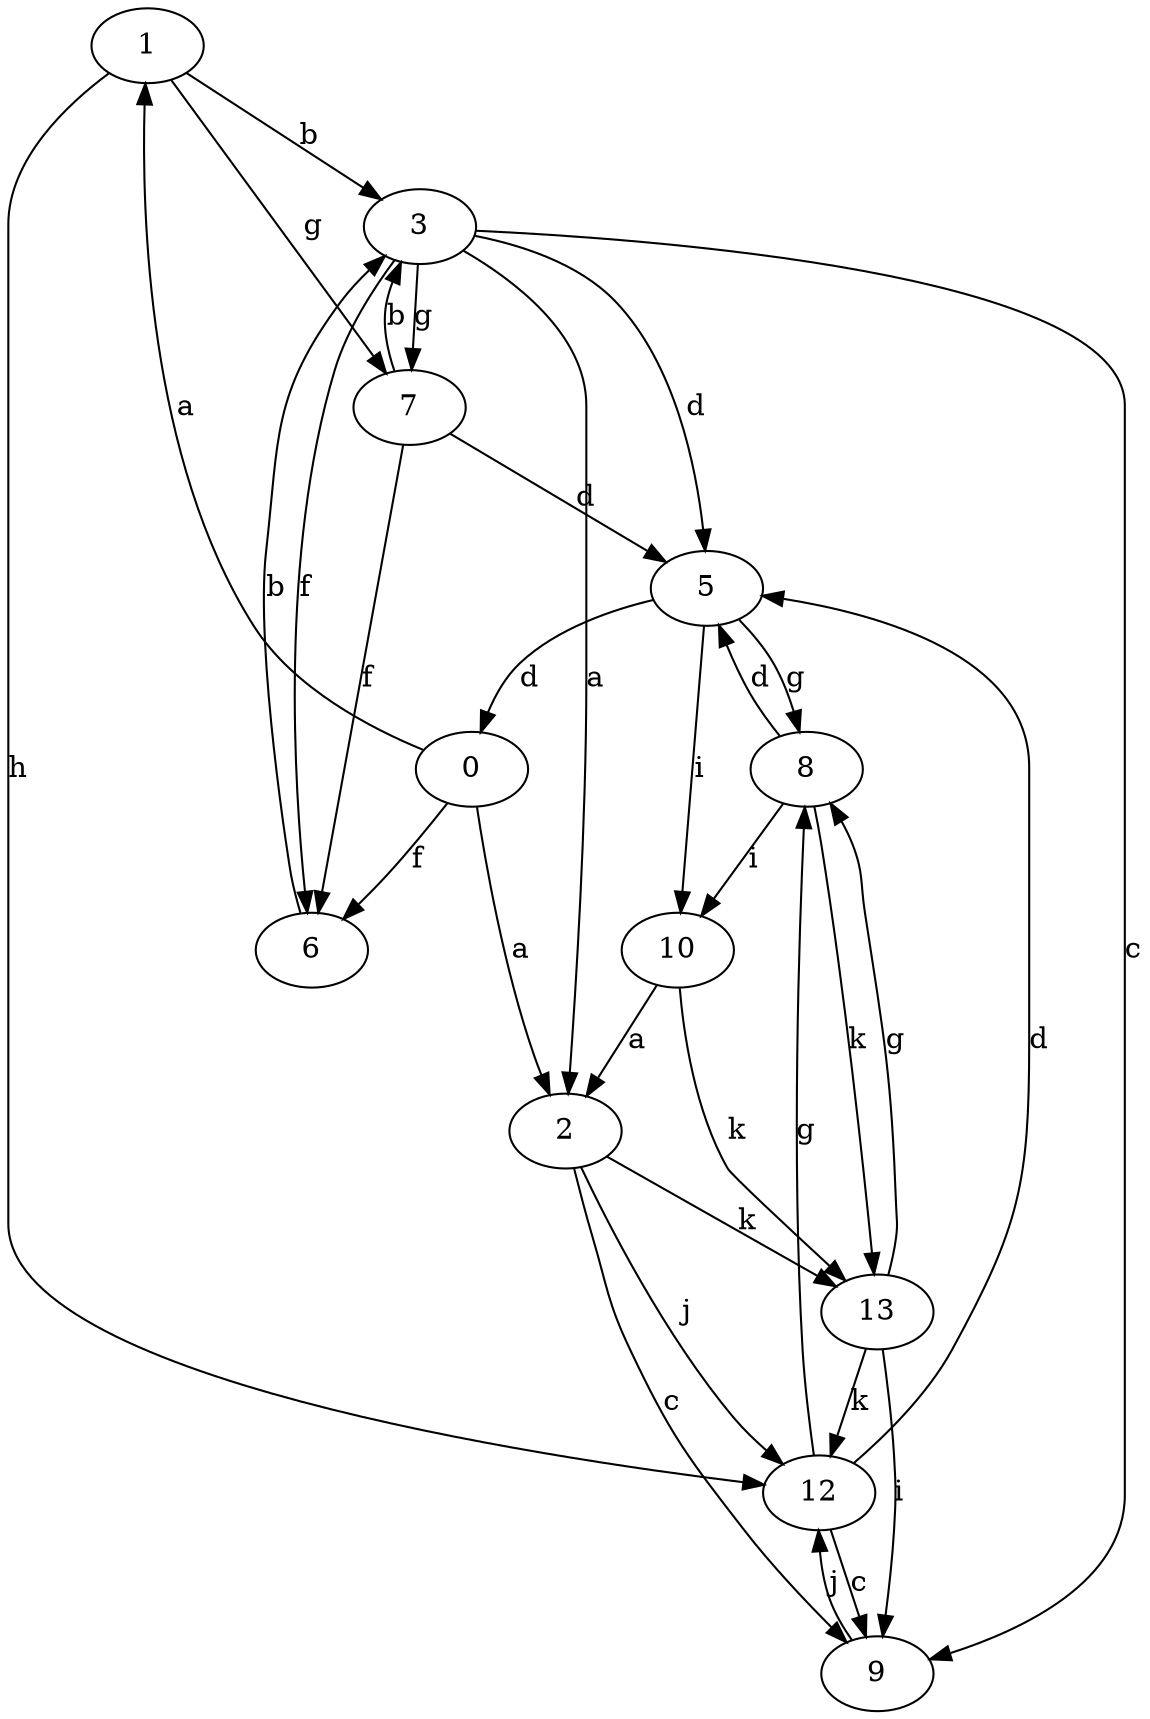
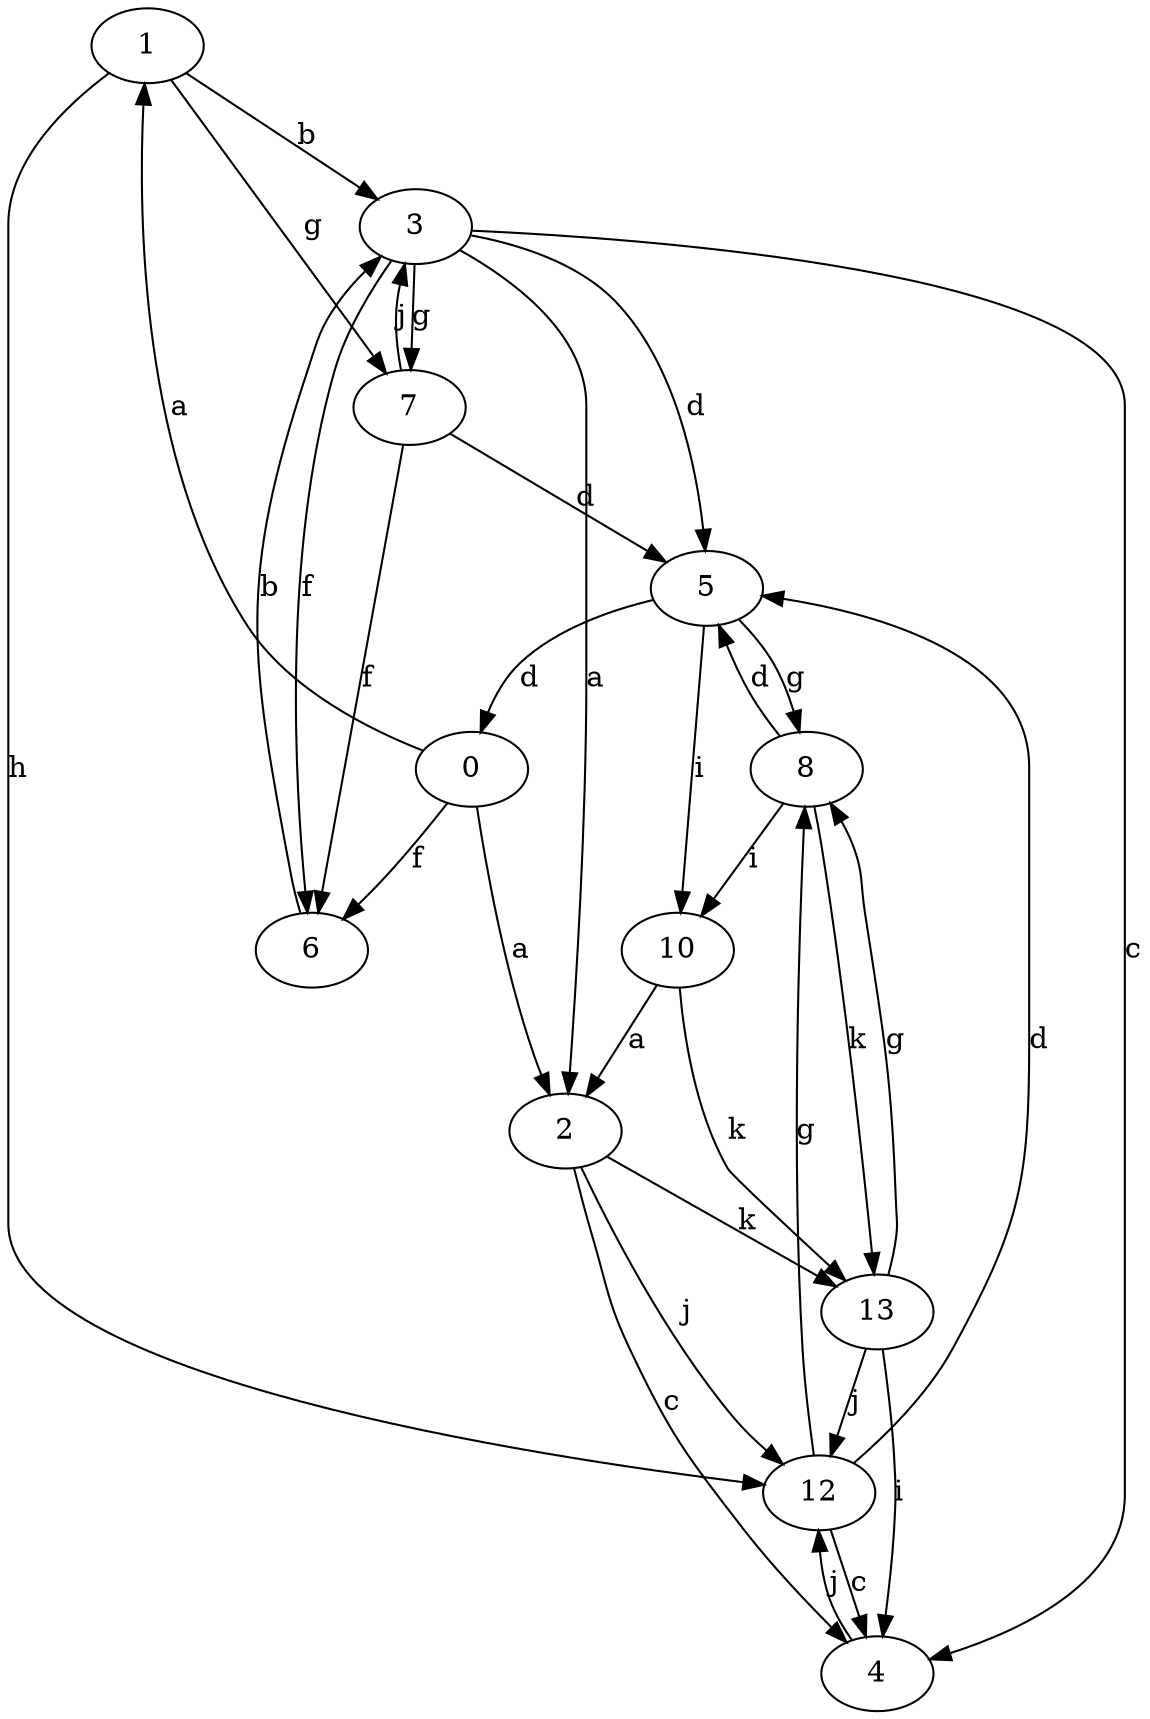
(397, 317) -> (402, 317)
(860, 1402) -> (856, 1402)
(877, 1674) -> (877, 1674)
